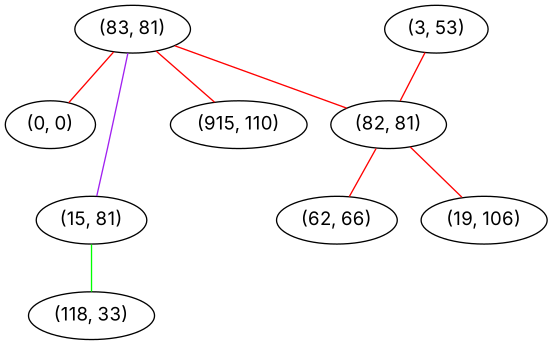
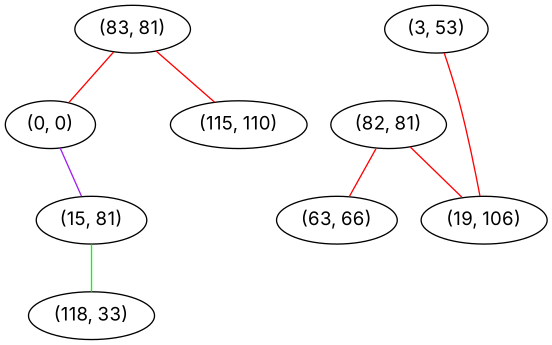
(261, 77) -> none
(413, 77) -> (465, 124)
(113, 125) -> (71, 172)
(239, 125) -> (239, 125)
(337, 220) -> (337, 220)
